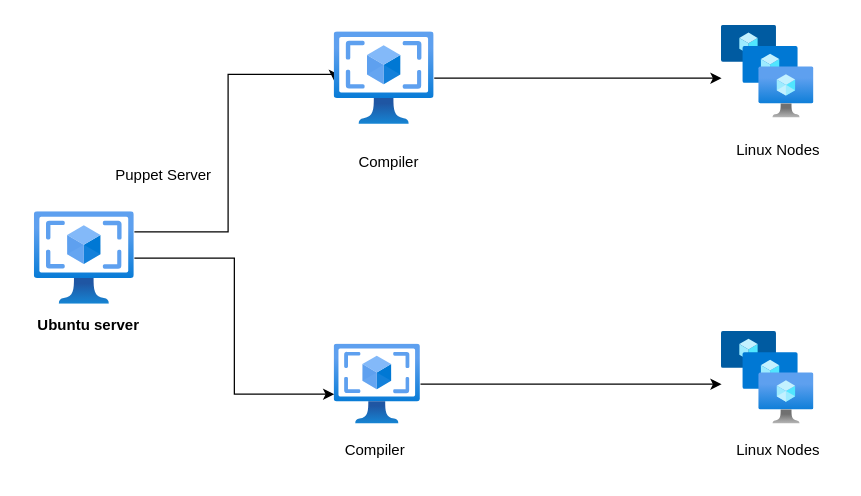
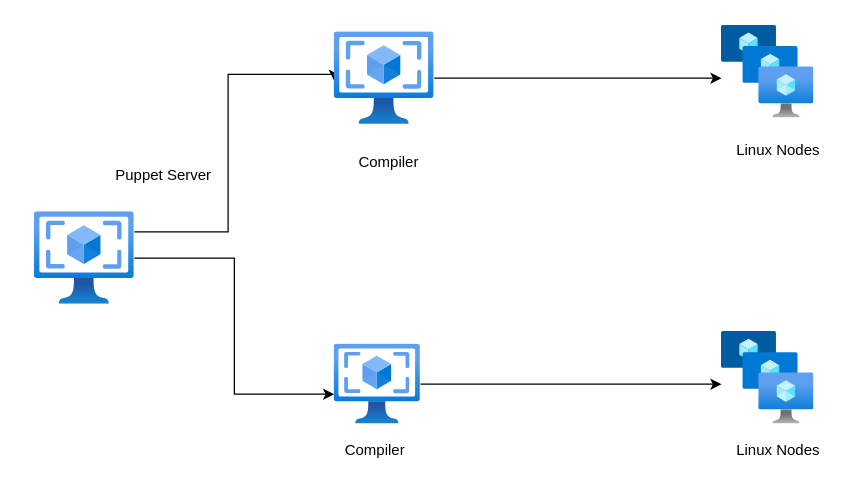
(88, 326) -> none
